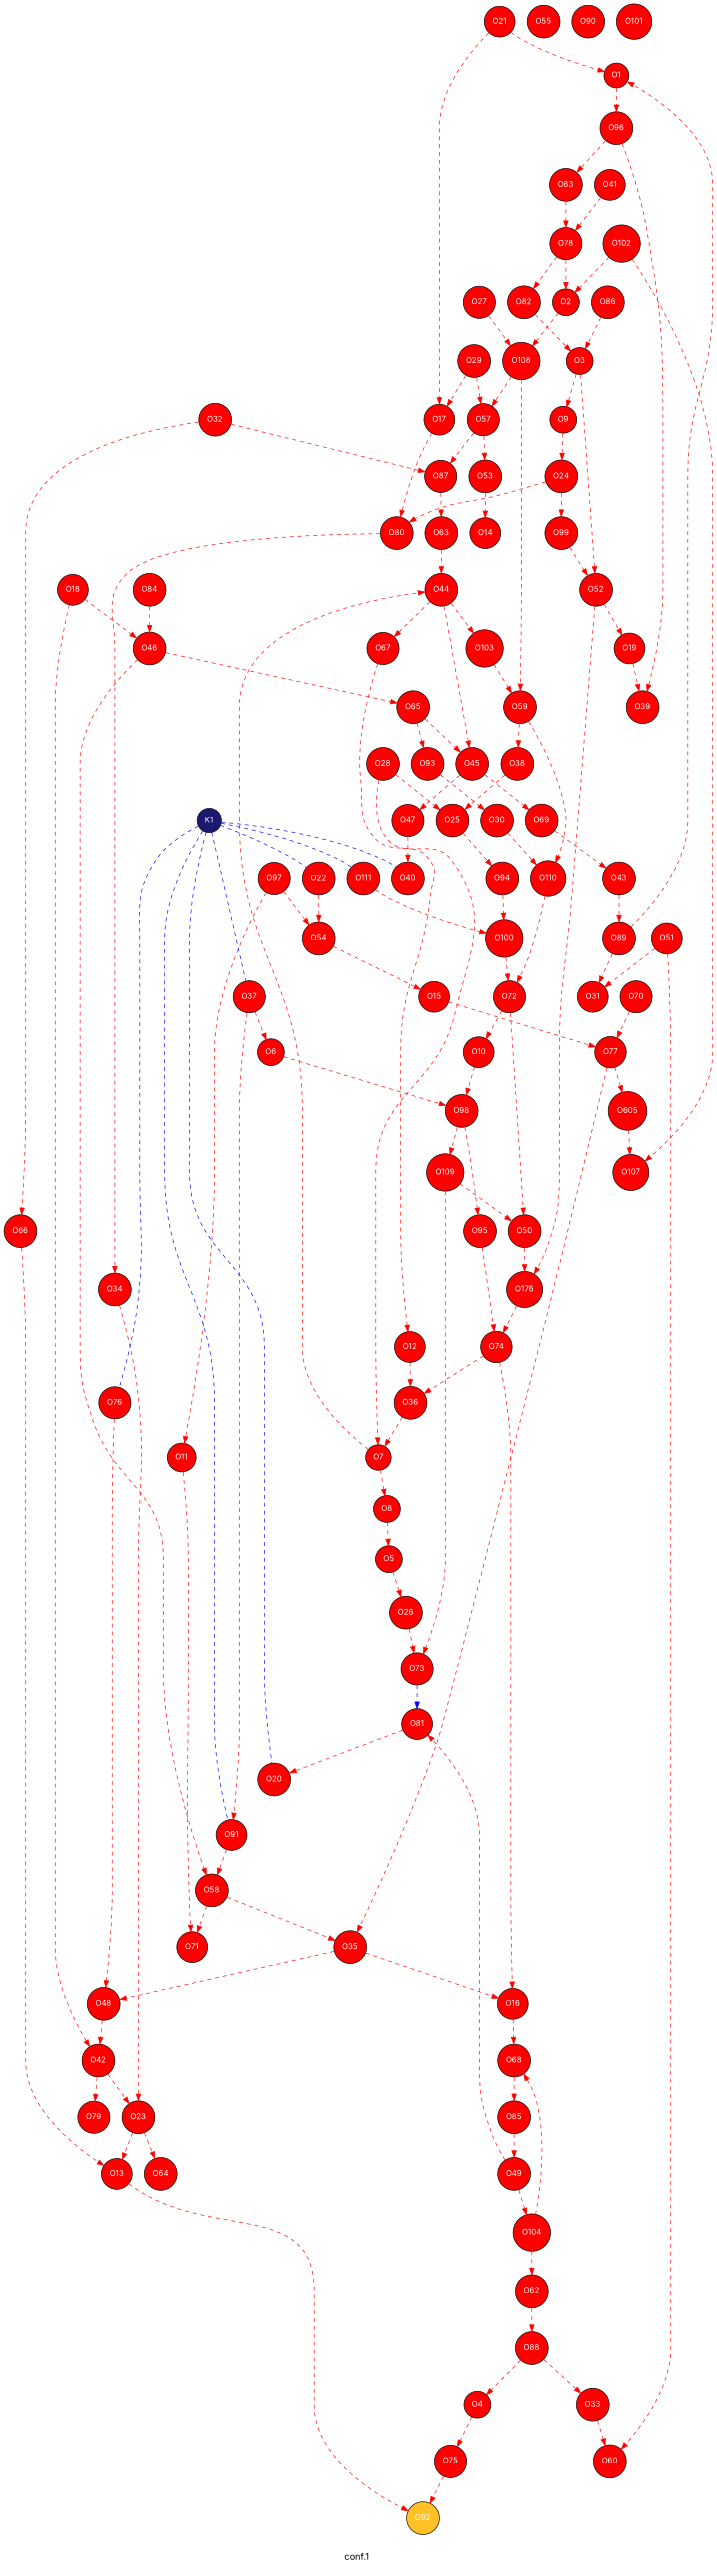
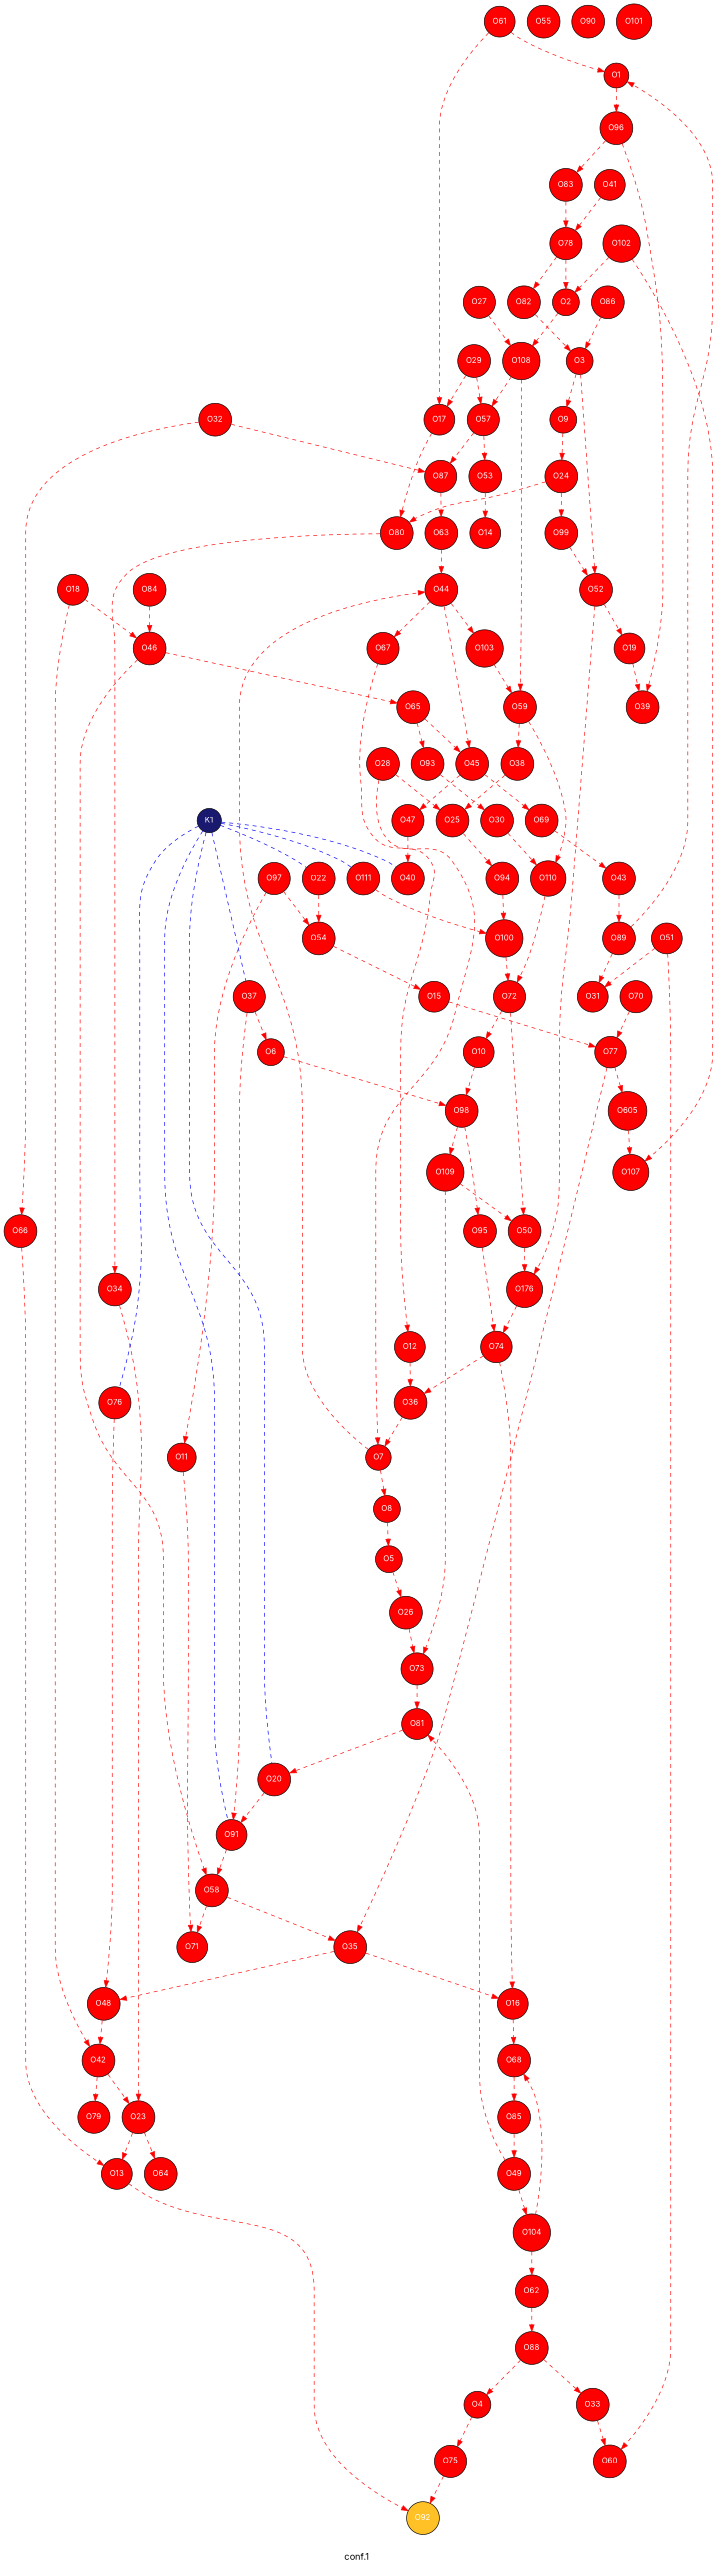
(500, 22) -> (500, 22)
(417, 1694) -> (417, 1694)
none -> (255, 1805)
